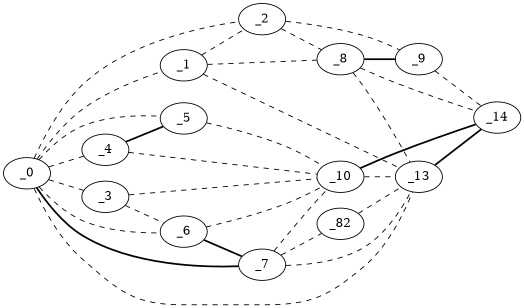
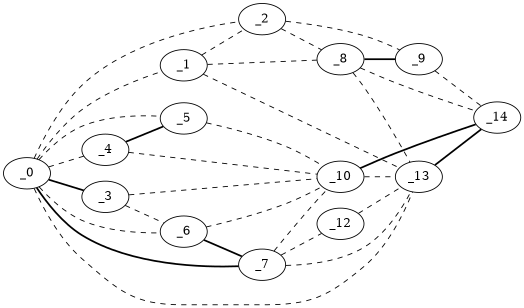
(66, 185) -> (66, 185)
(340, 224) -> (340, 224)
